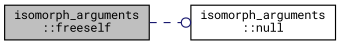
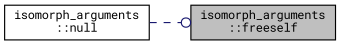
(165, 23) -> (165, 23)
